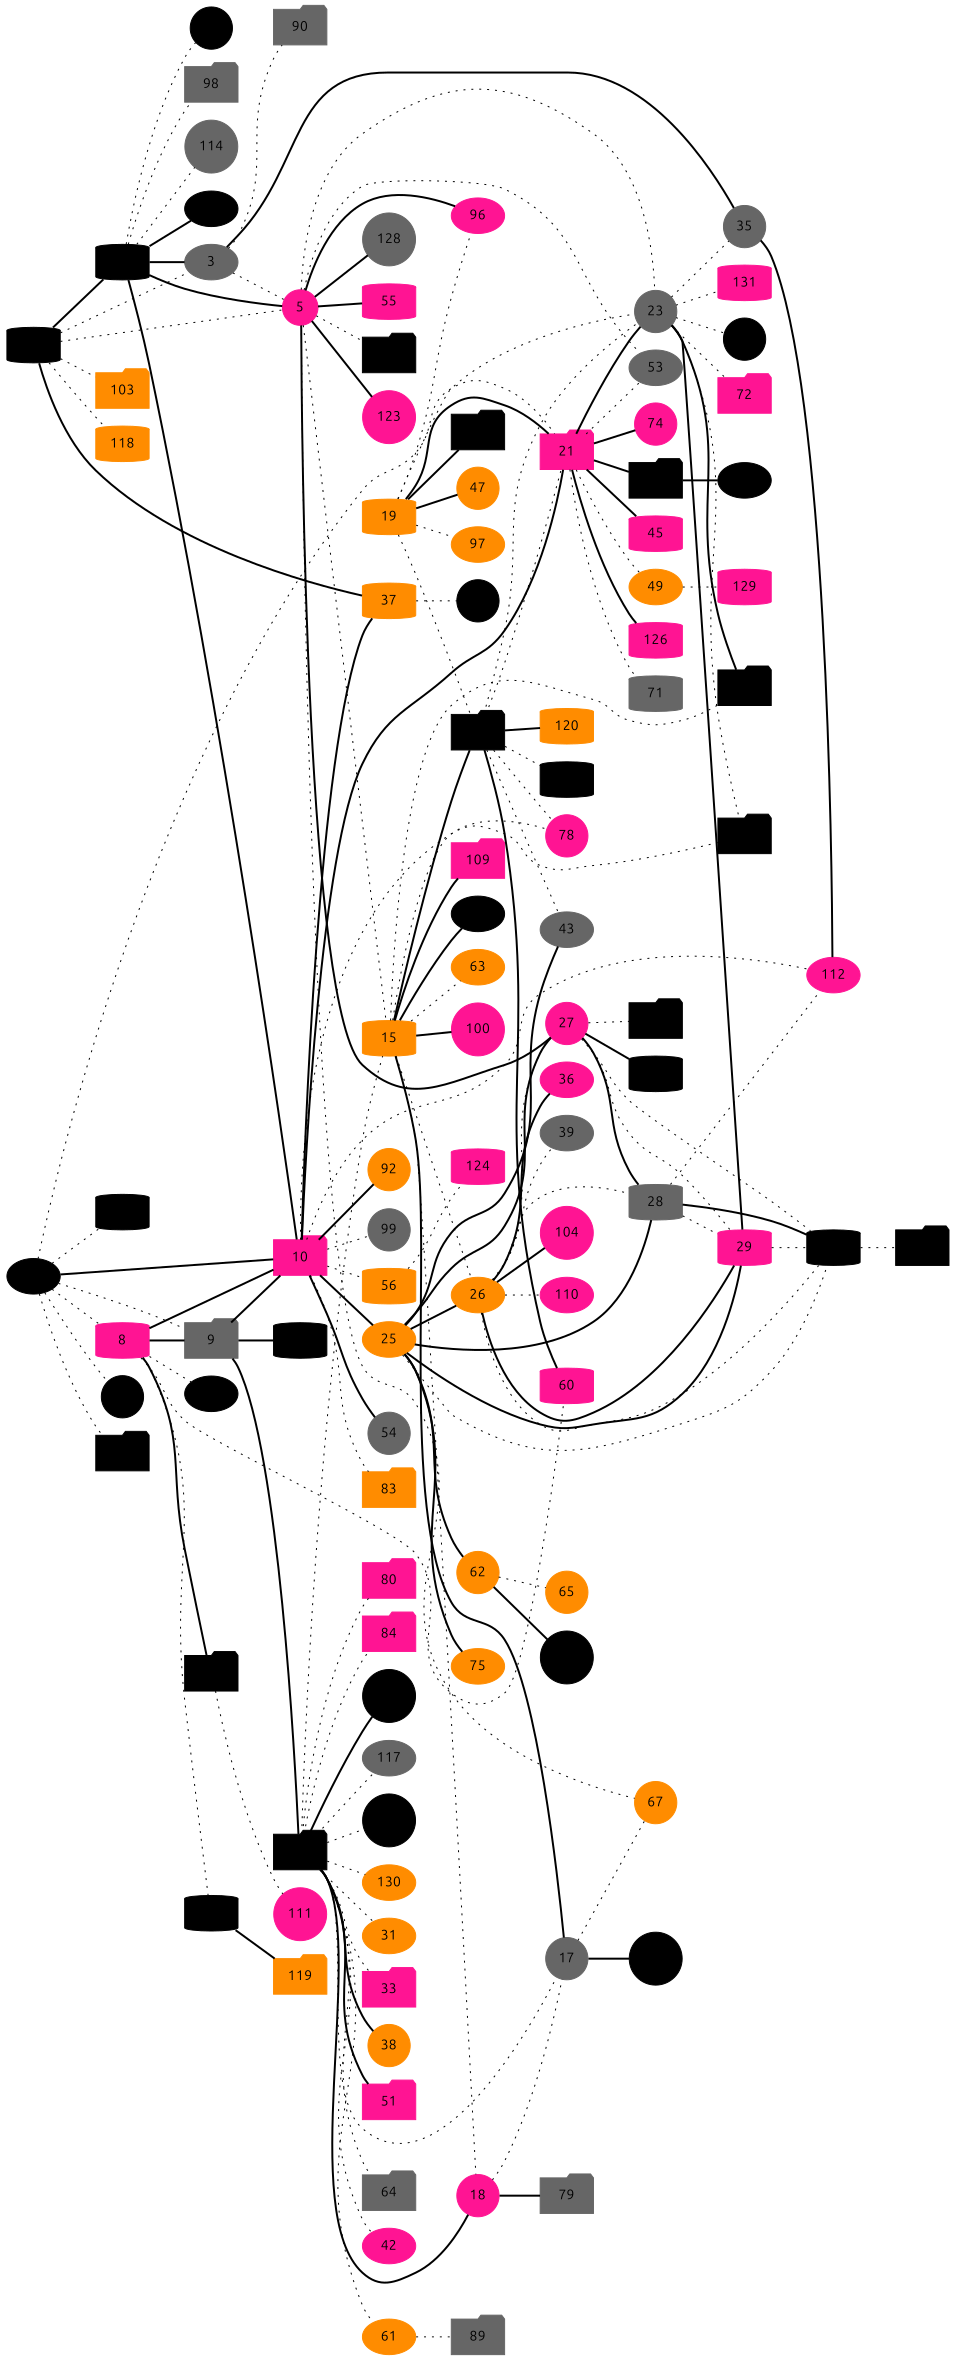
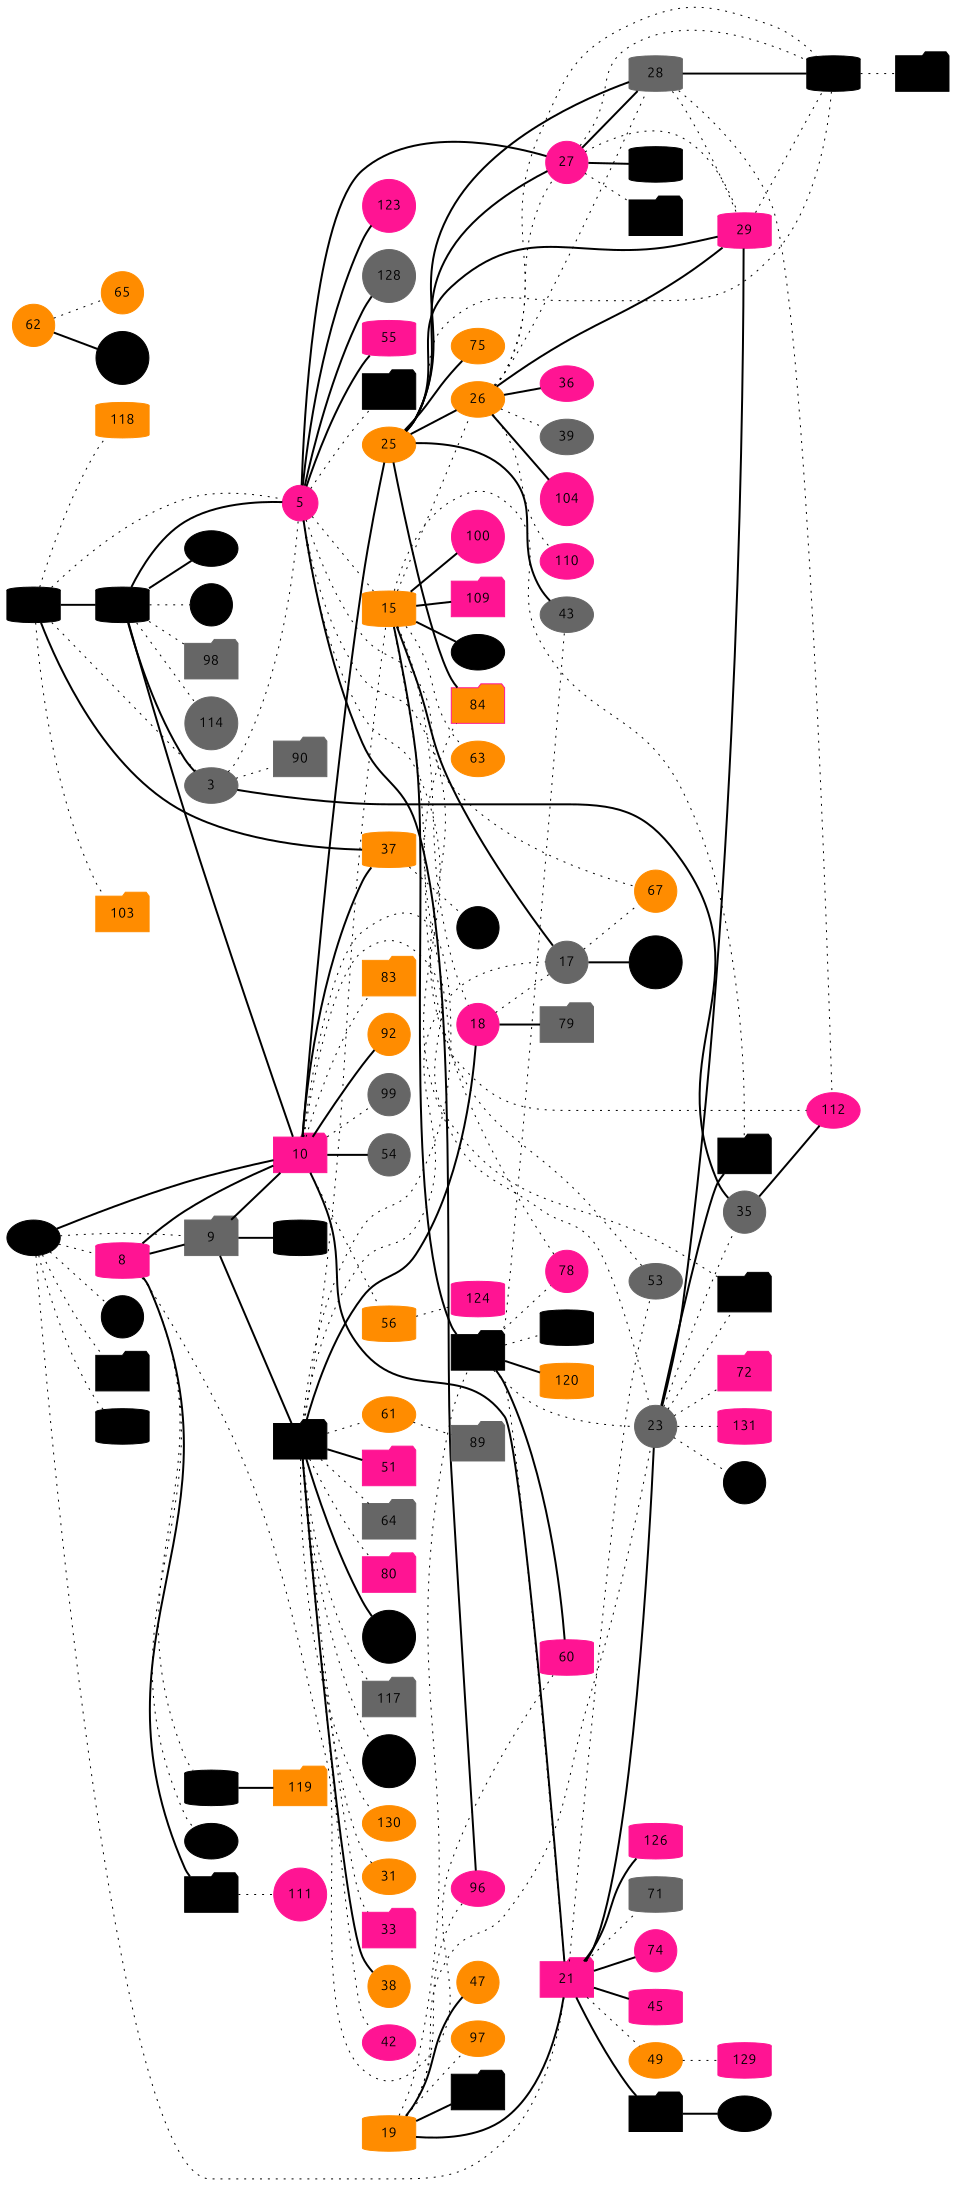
(434, 1455) -> (419, 577)
(389, 1634) -> (478, 706)
(389, 1758) -> (389, 1699)
